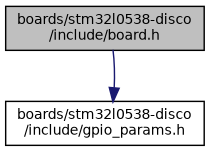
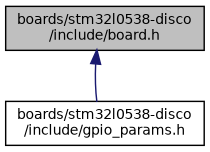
(114, 69) -> (95, 83)
